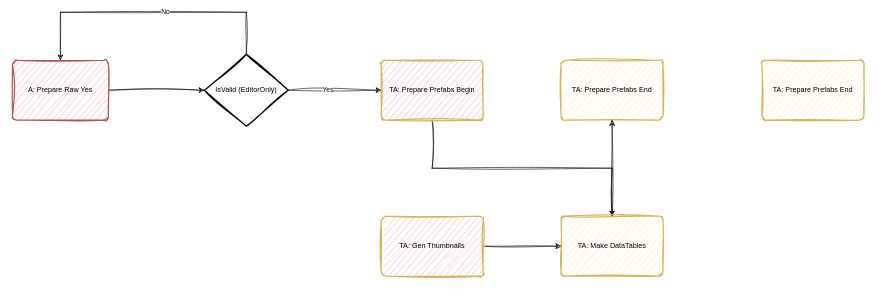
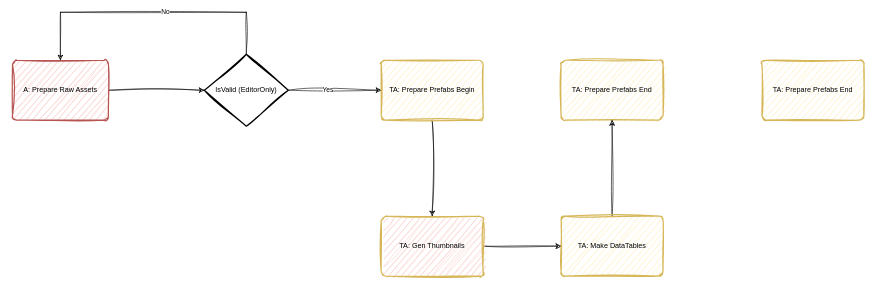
(60, 90) -> (60, 90)
(432, 90) -> (432, 90)
(514, 168) -> (432, 183)
